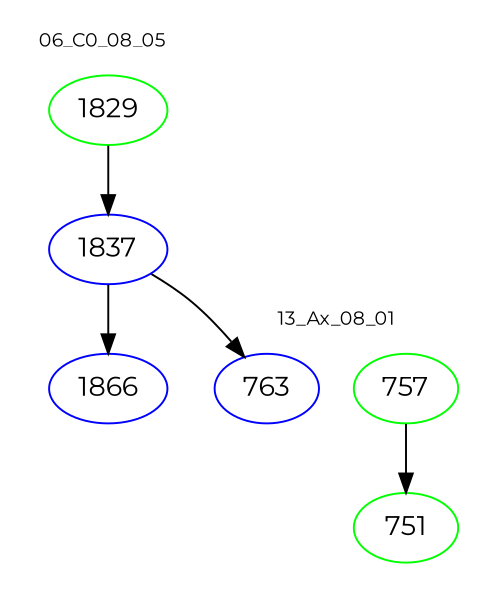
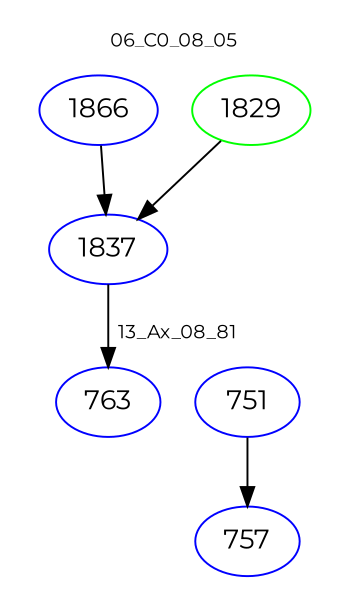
(108, 310) -> (103, 170)
(336, 320) -> (178, 333)
(406, 389) -> (247, 541)
(406, 449) -> (247, 462)
(406, 528) -> (247, 402)
